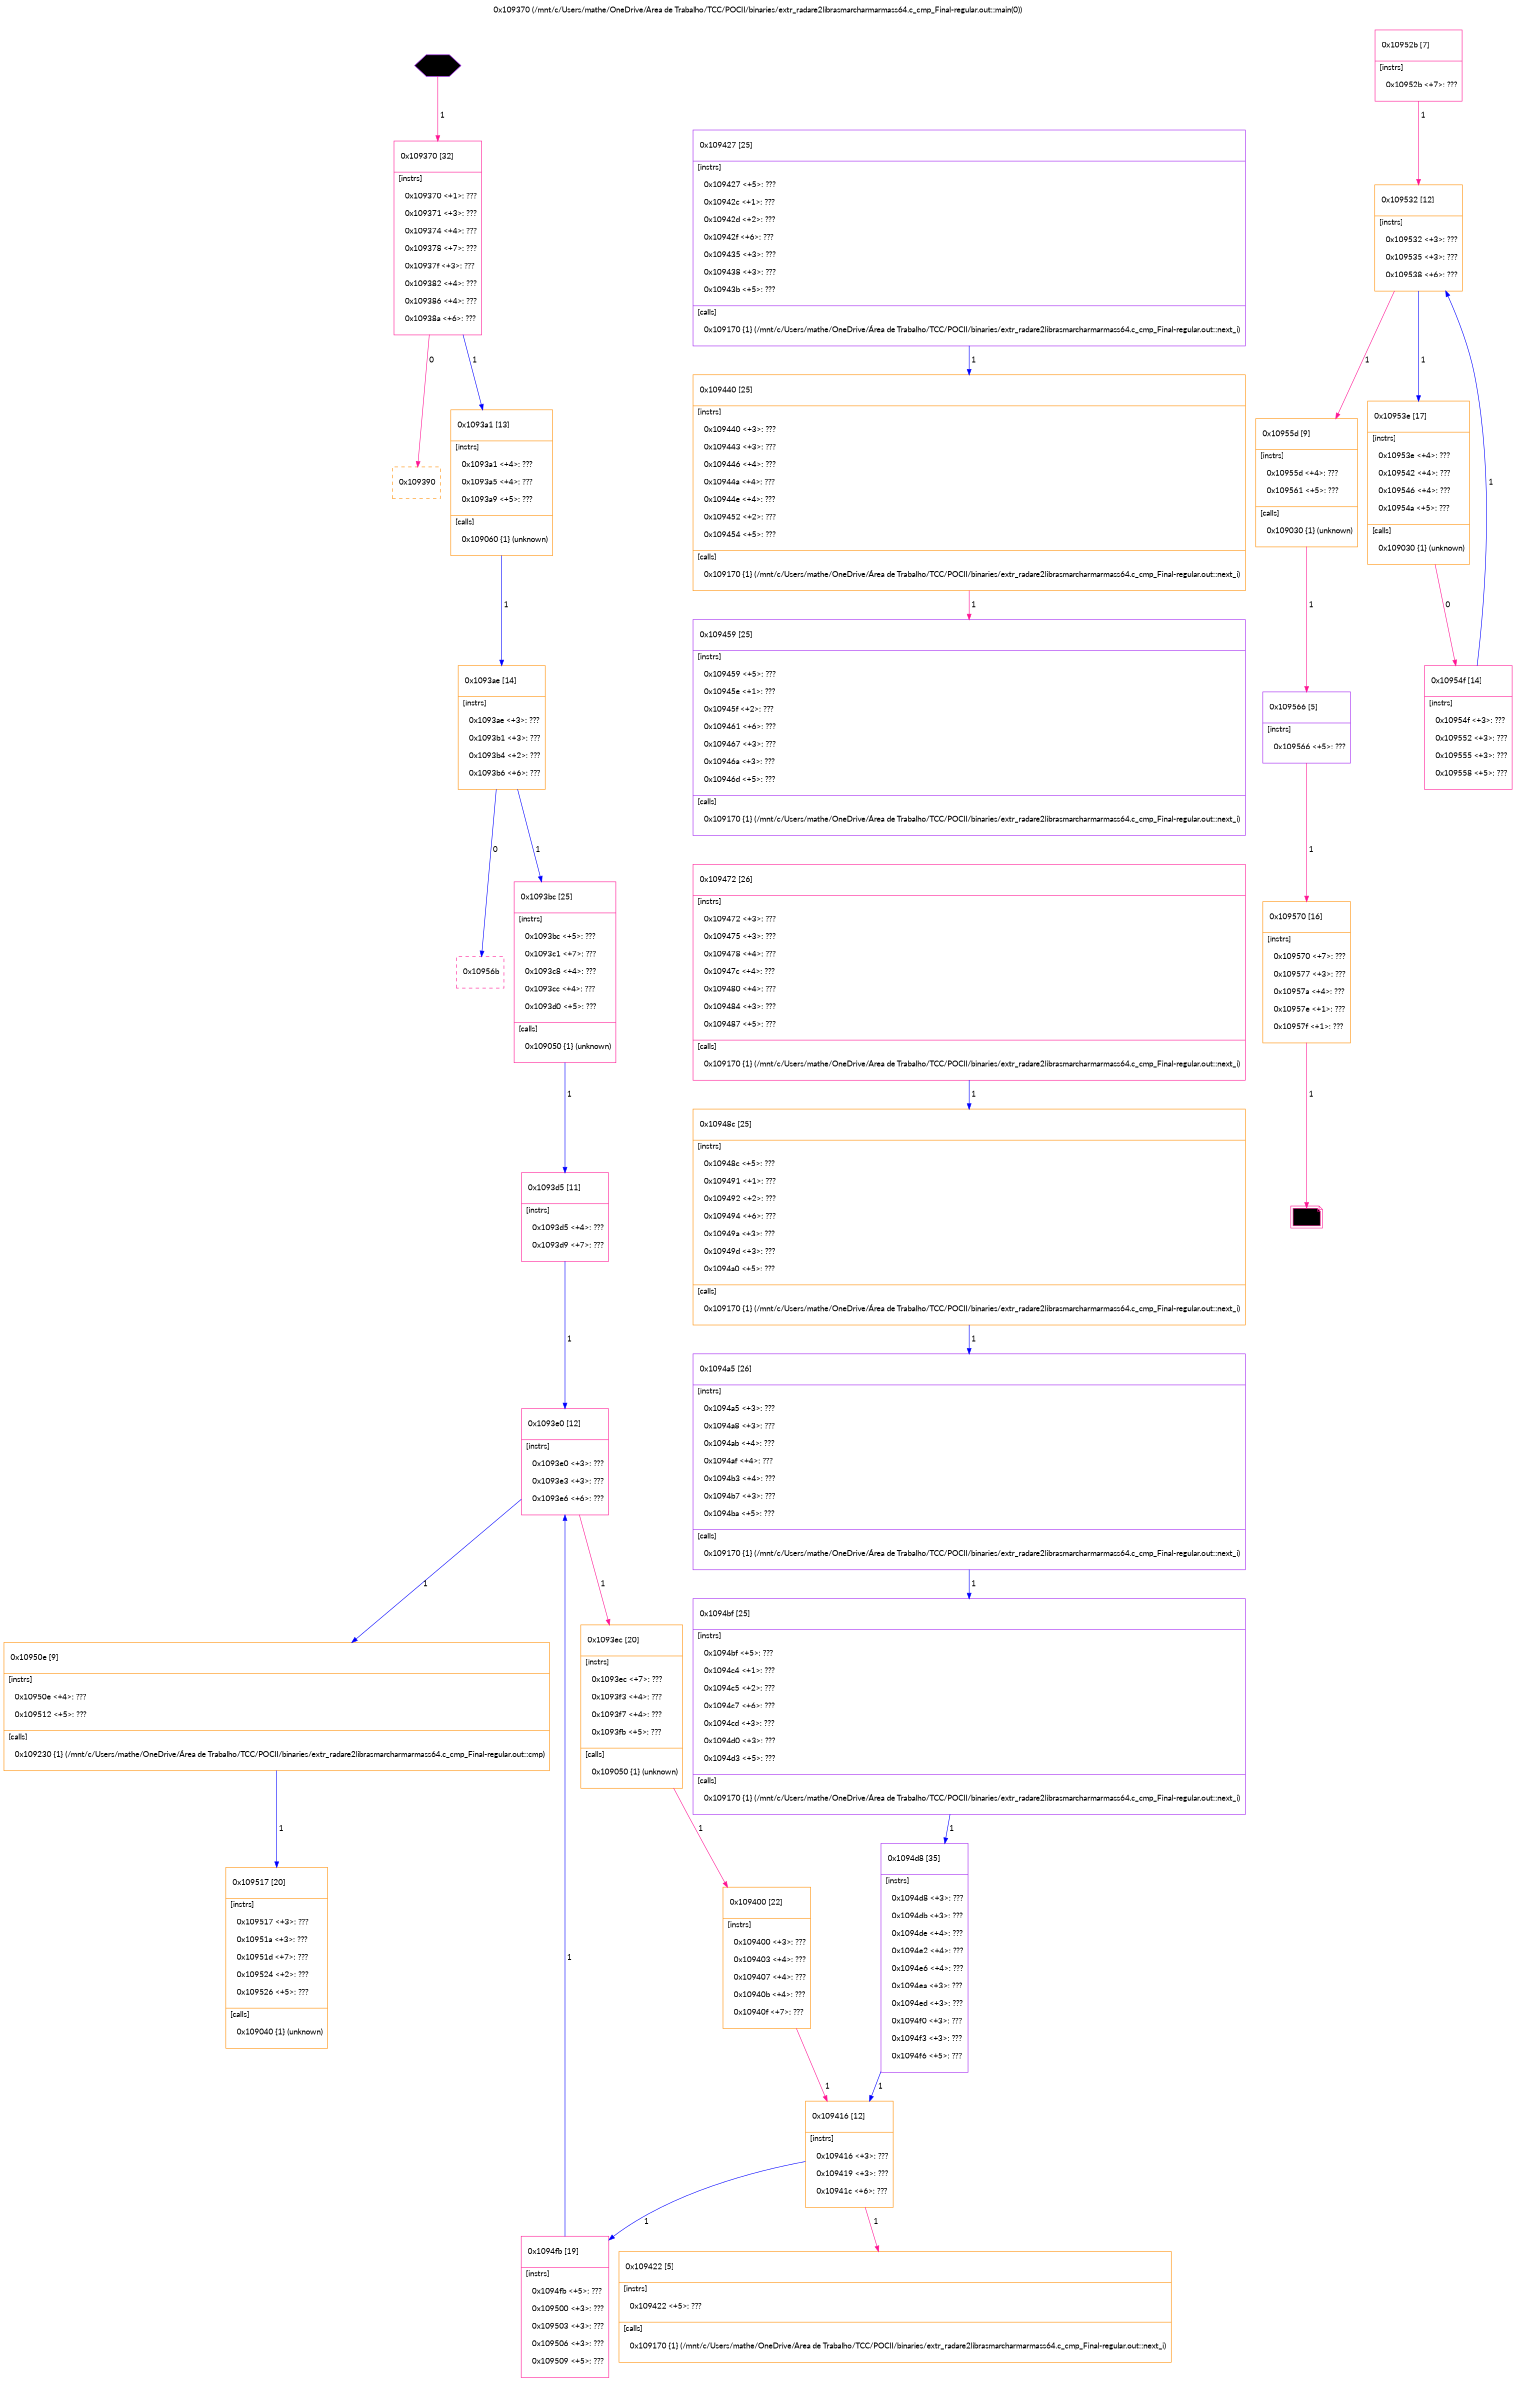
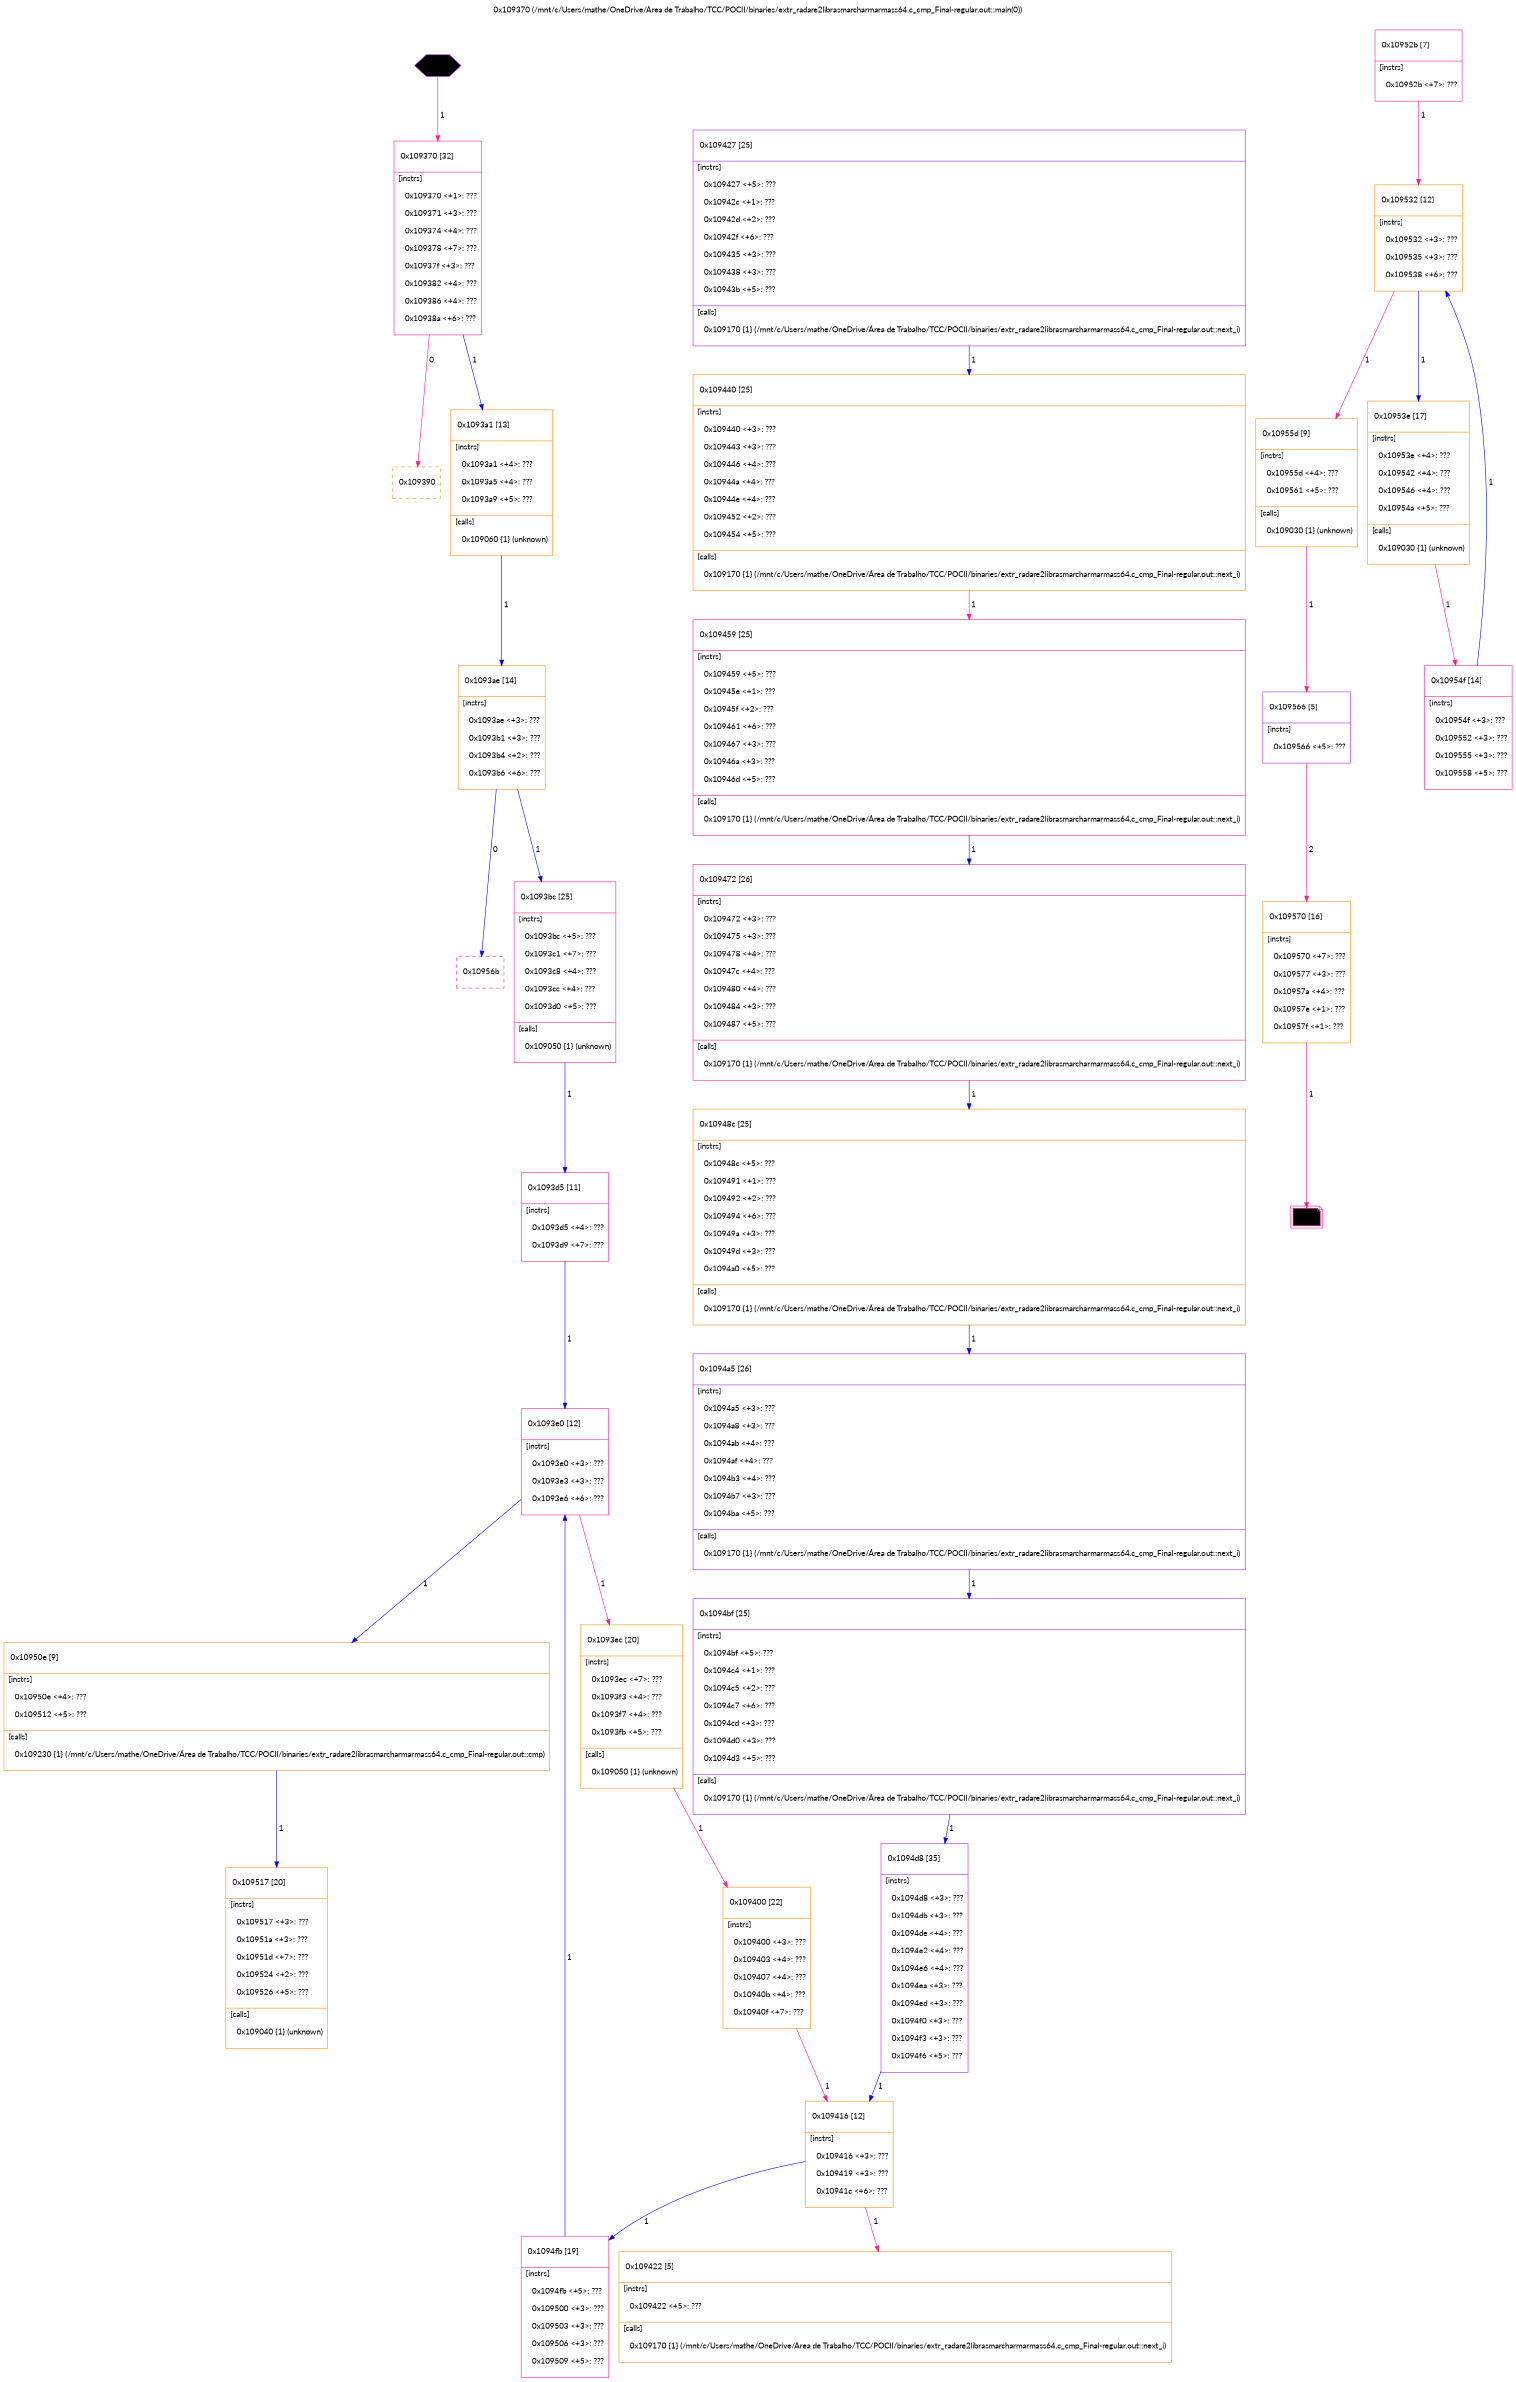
(1447, 605) -> (1447, 605)
(969, 728) -> (969, 728)
none -> (969, 847)
(1310, 850) -> (1310, 850)
